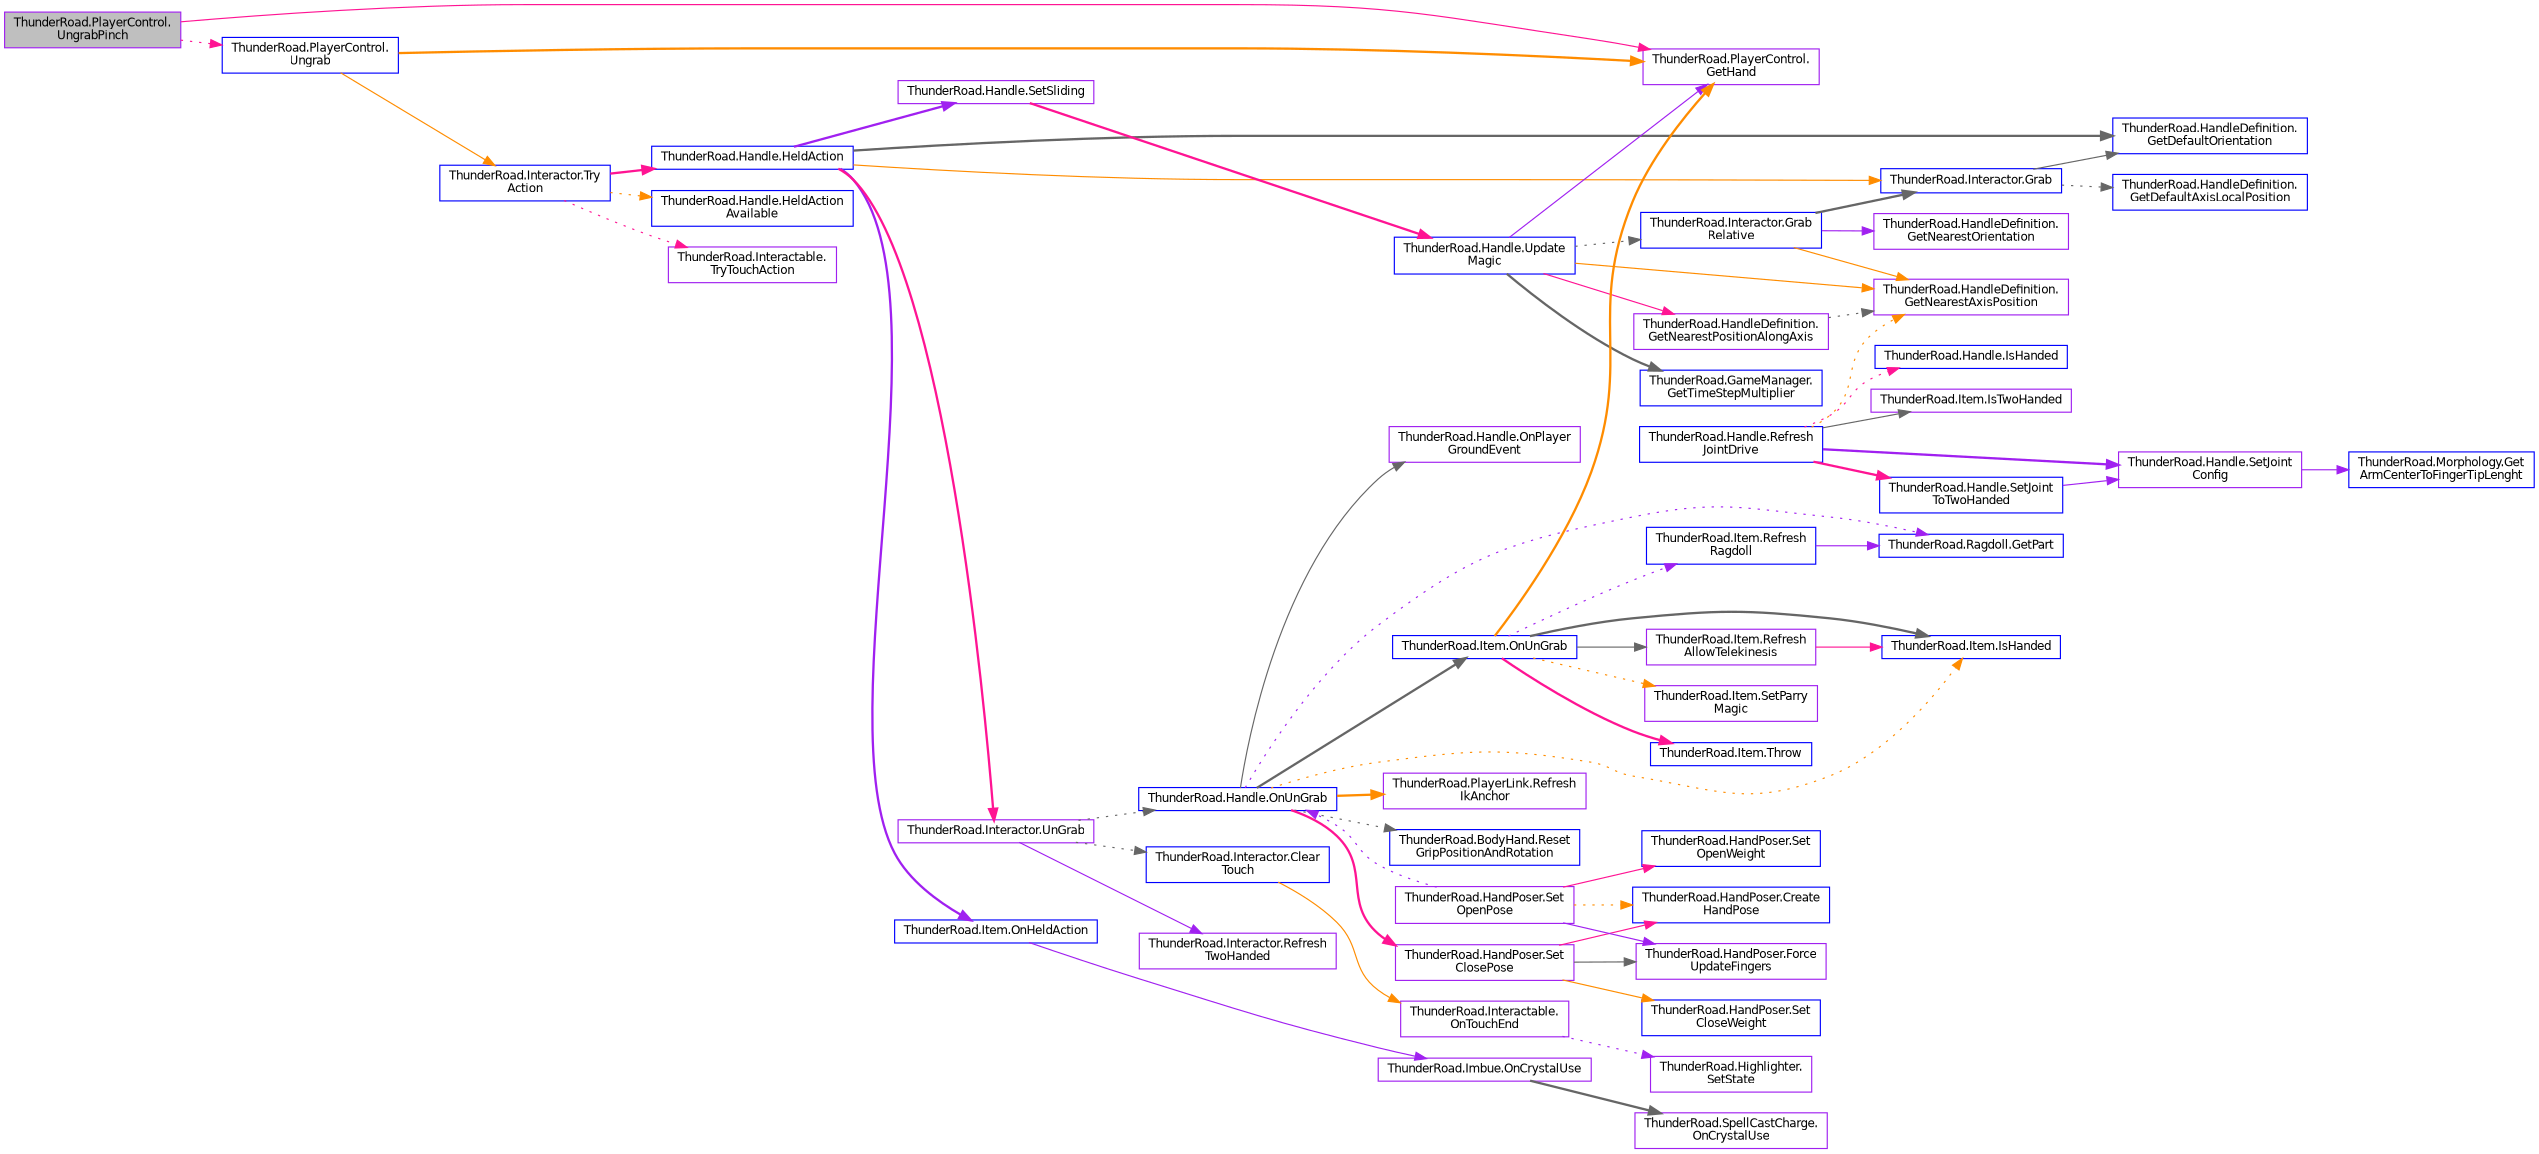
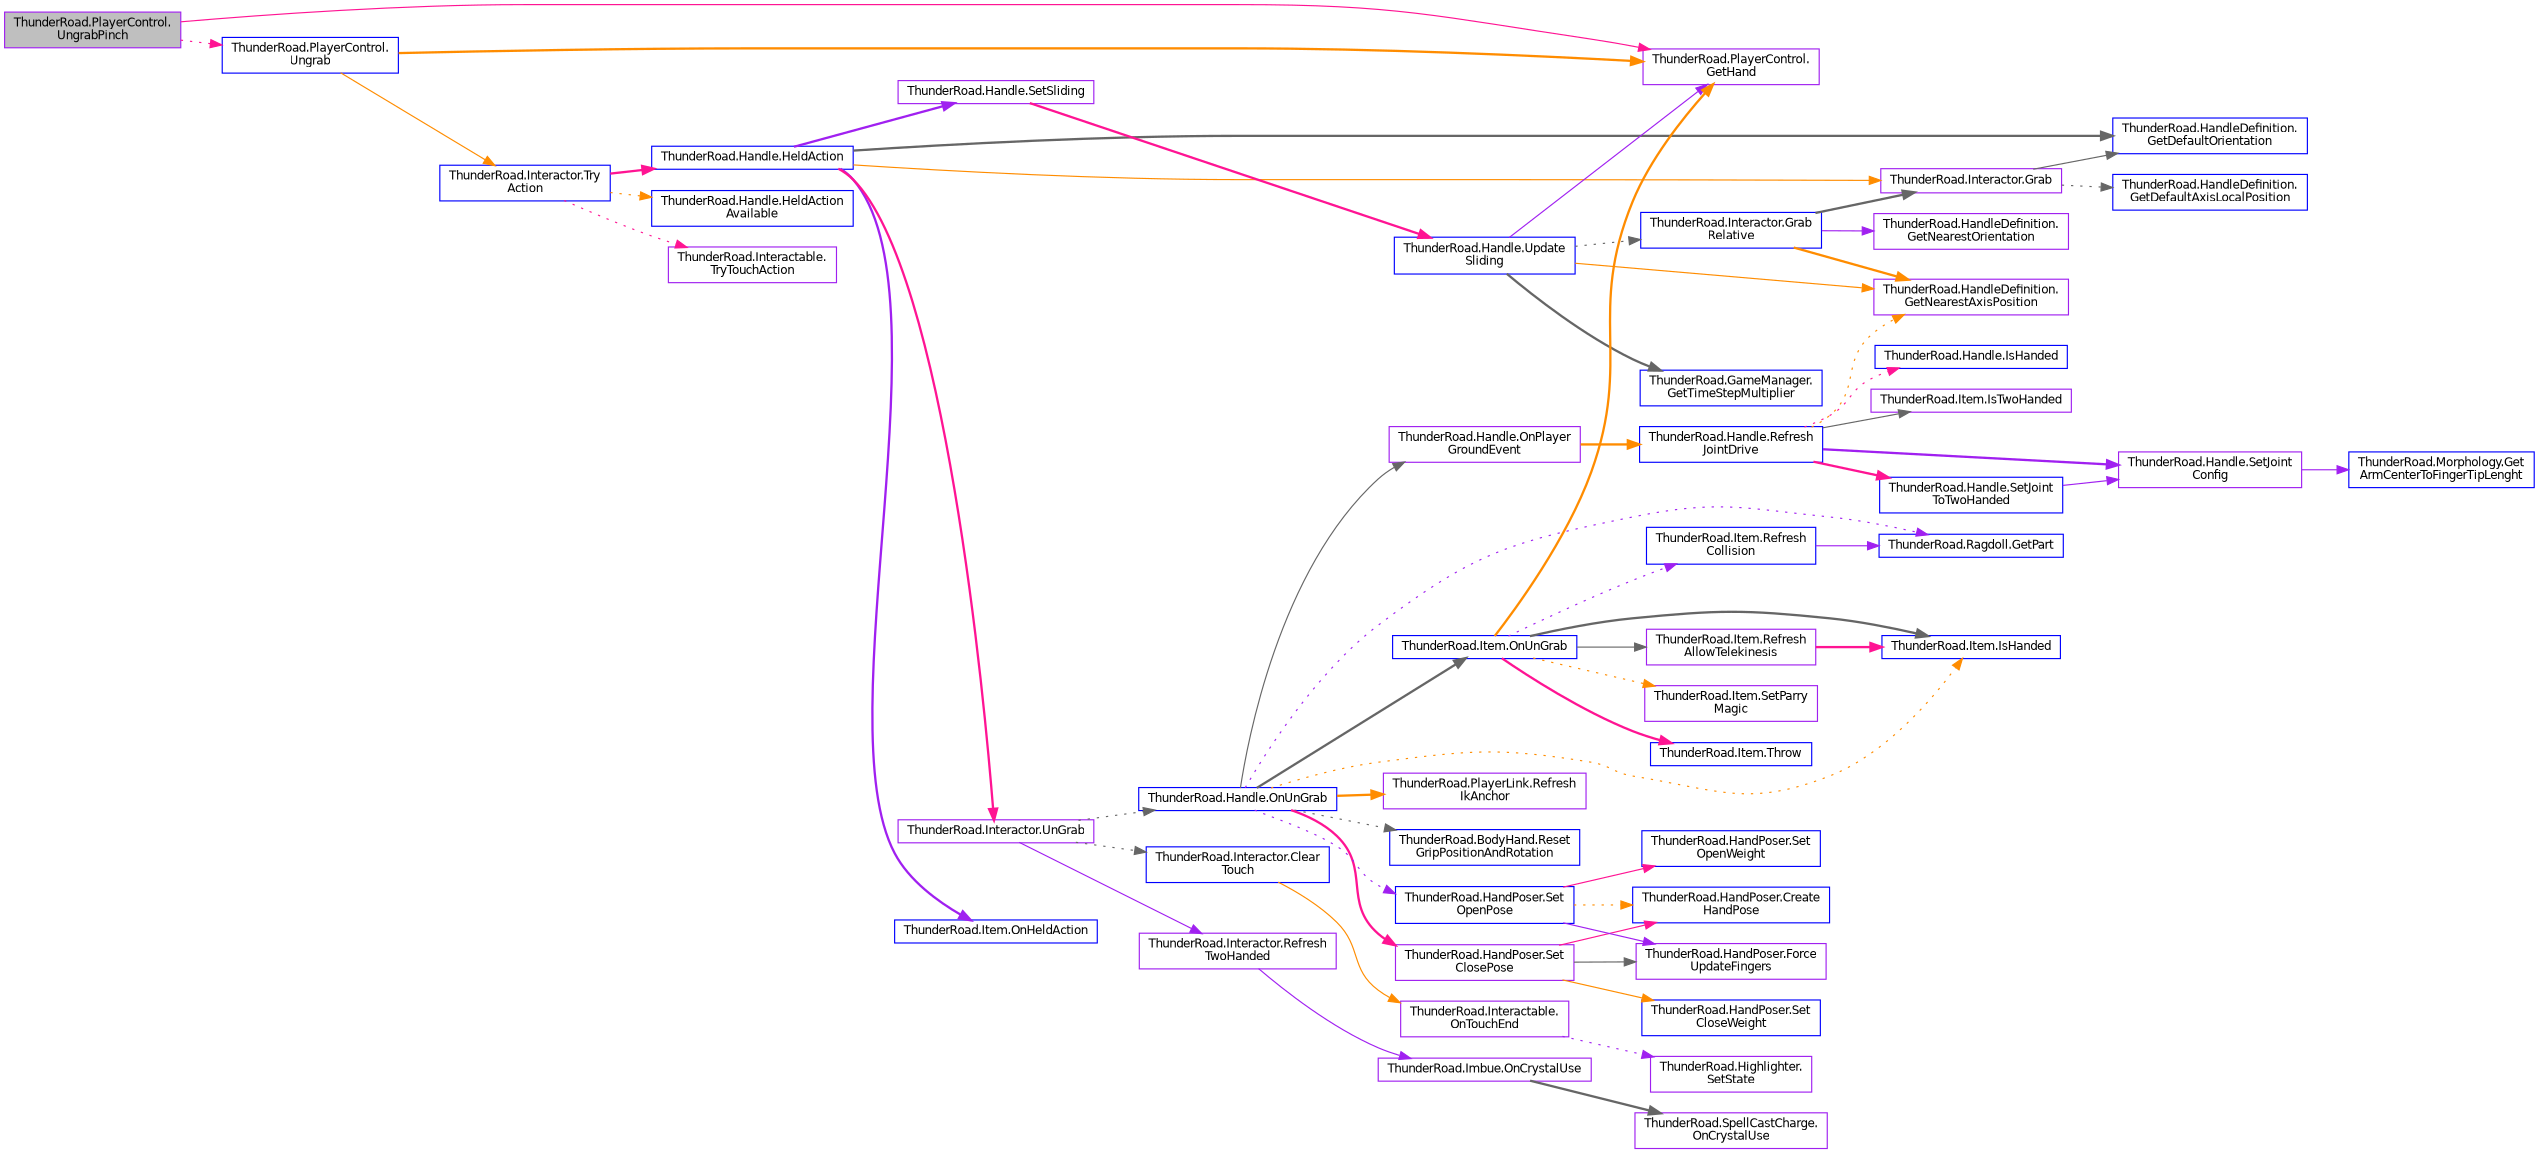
(1971, 181) -> (1971, 181)
(1485, 256) -> (1485, 256)
(1845, 262) -> (1845, 262)
(1731, 332) -> none
none -> (1608, 444)
(1731, 546) -> (1731, 546)
(1843, 647) -> (1843, 647)
(1371, 860) -> (1326, 840)
(1485, 905) -> (1485, 905)
(1221, 1004) -> (1325, 1019)
